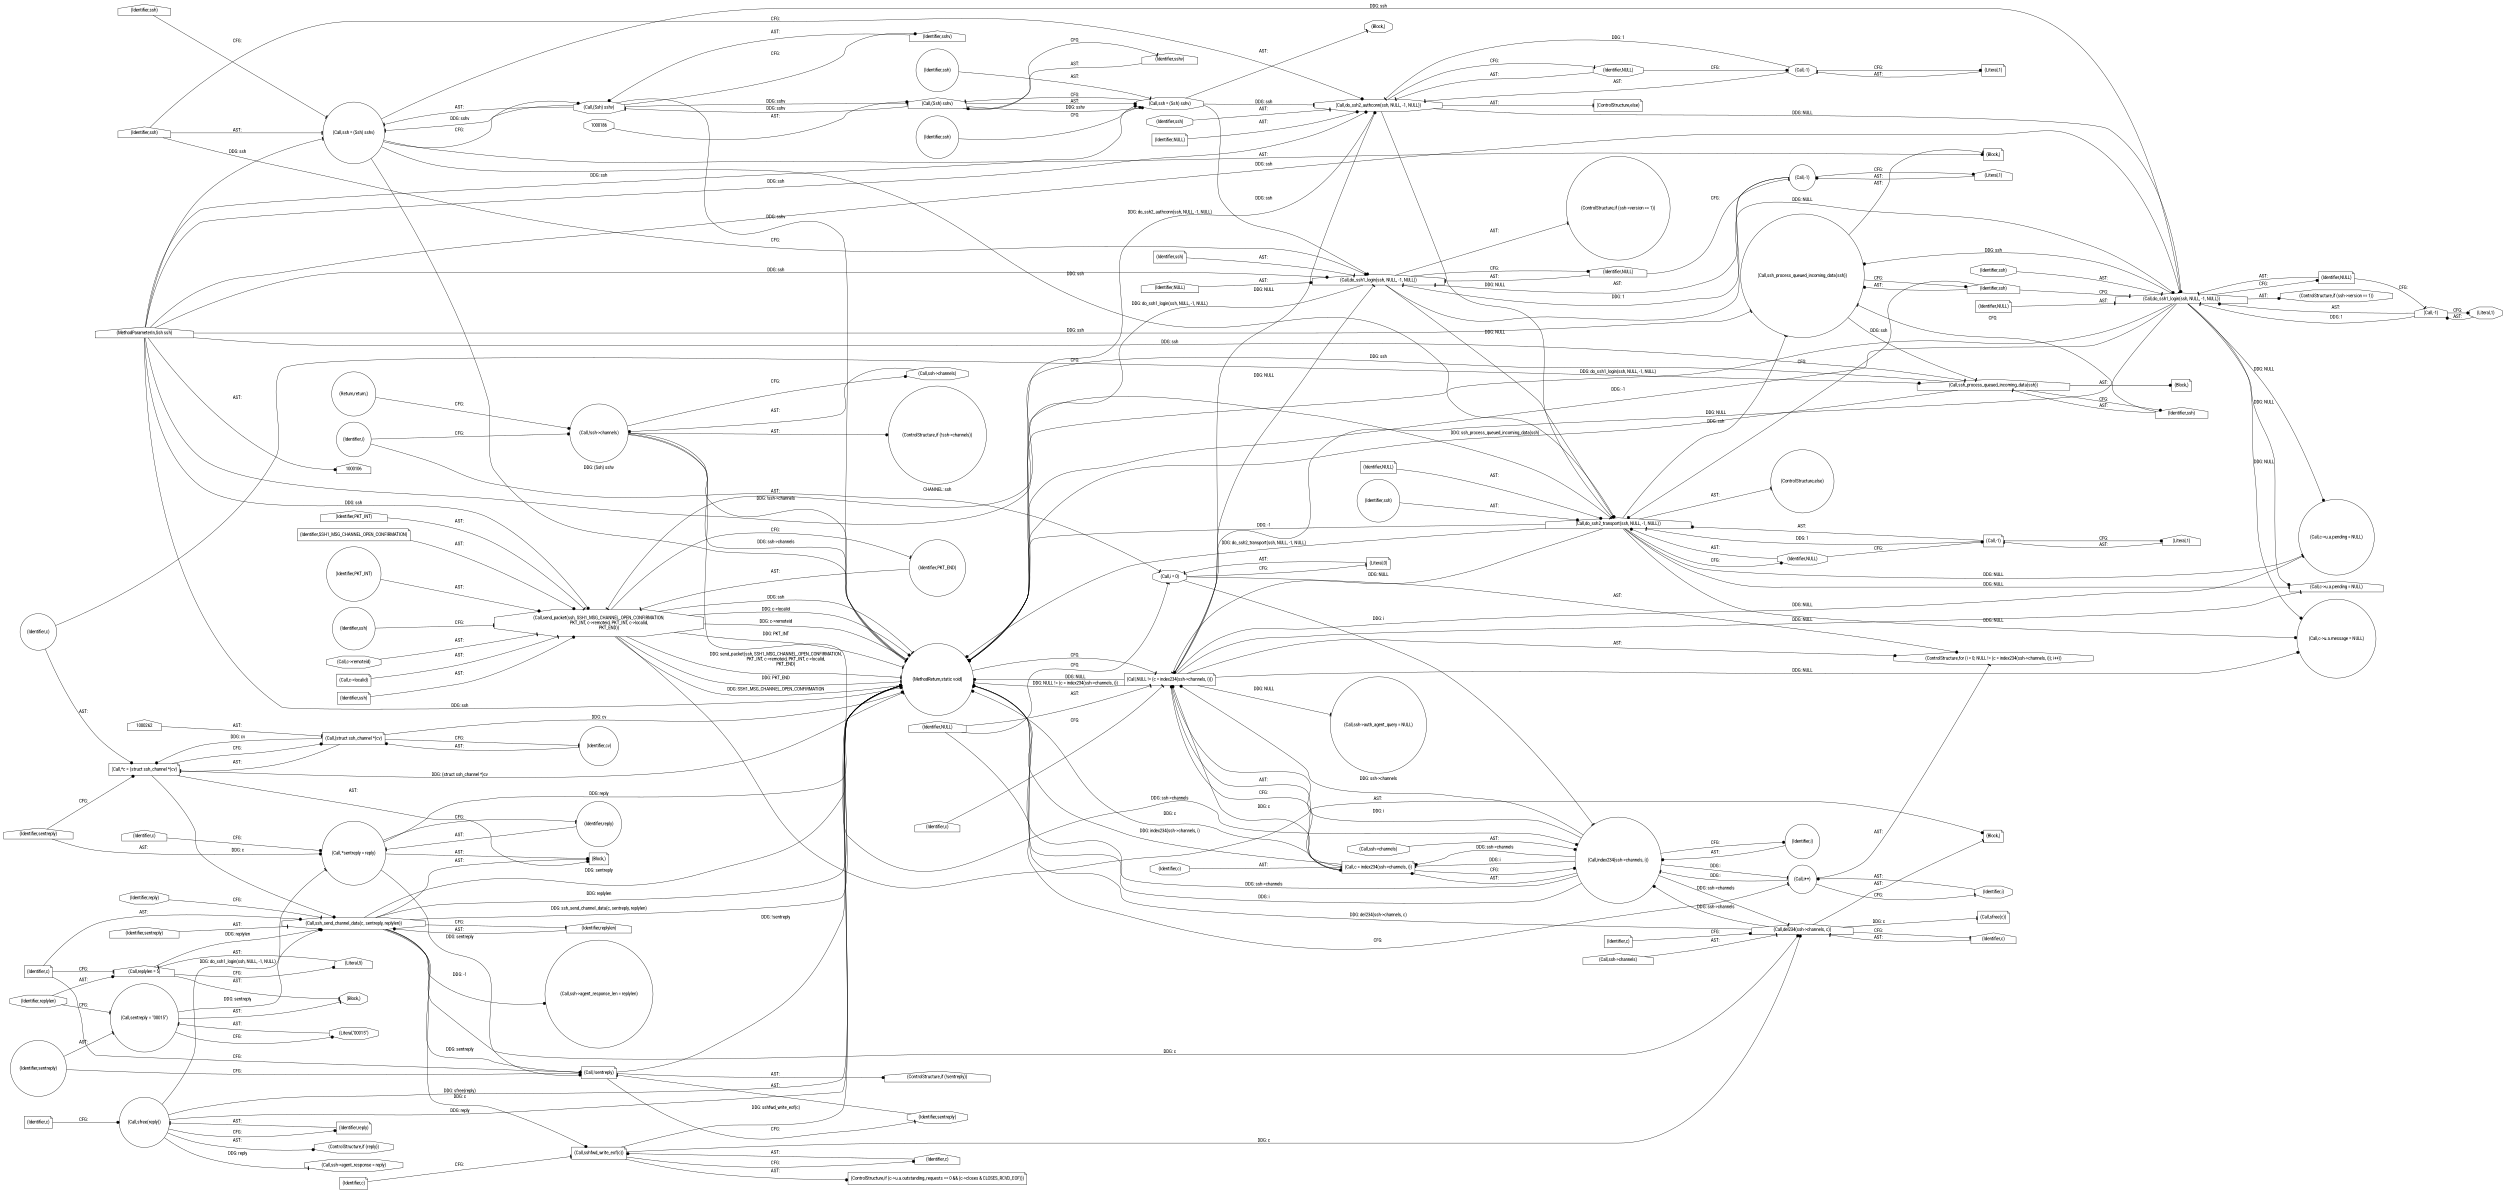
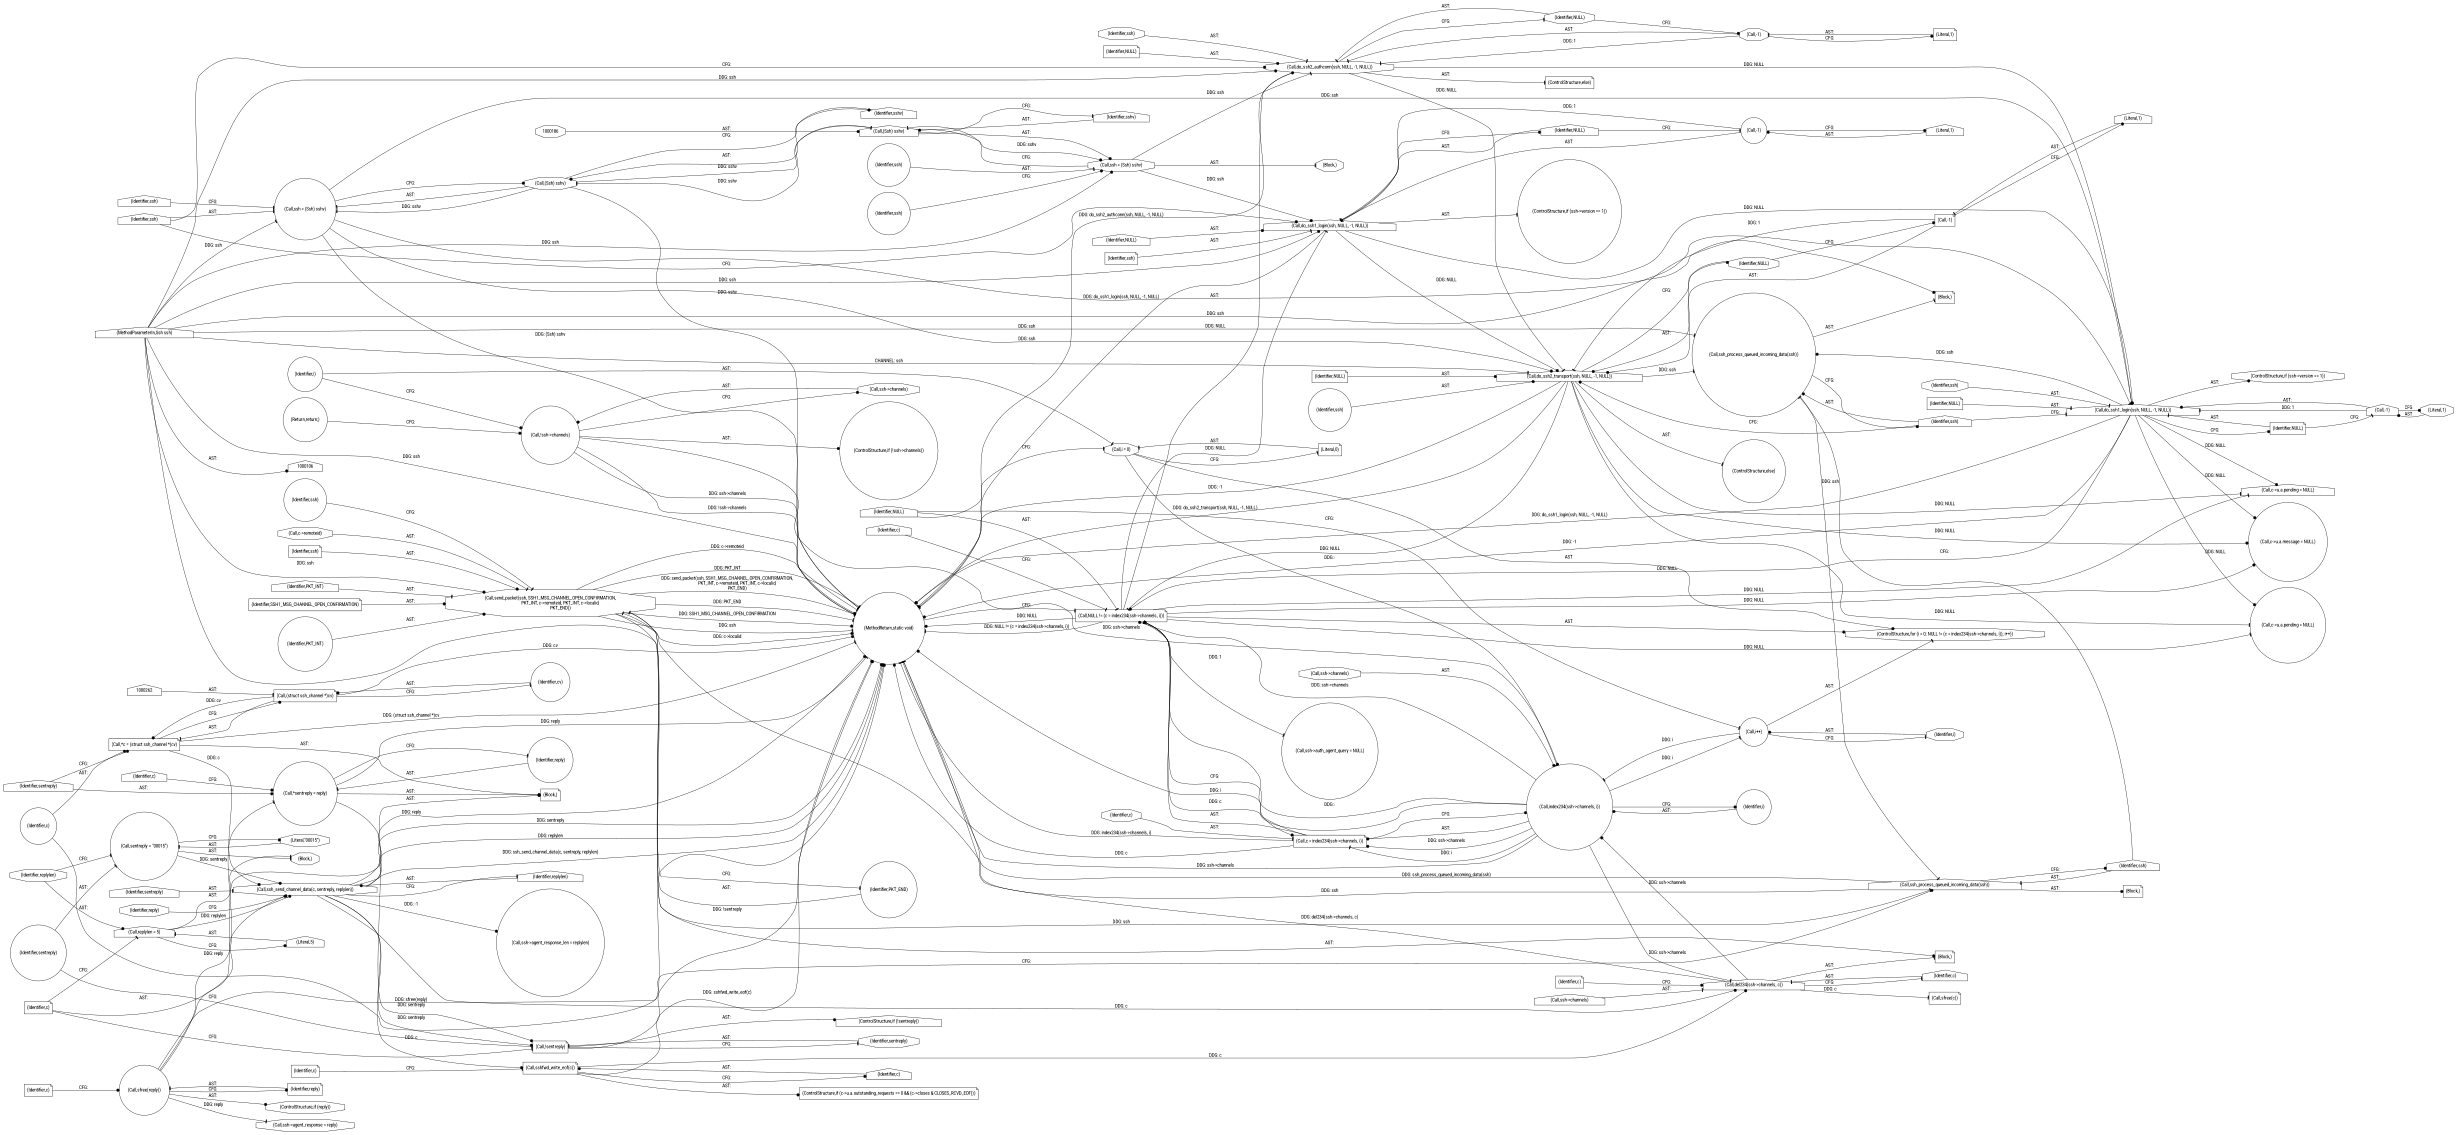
(354, 680) -> none
(1264, 689) -> (1215, 657)
(238, 962) -> (213, 954)
